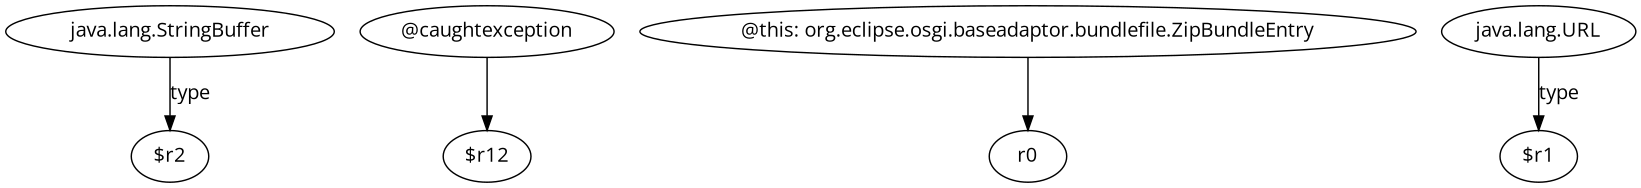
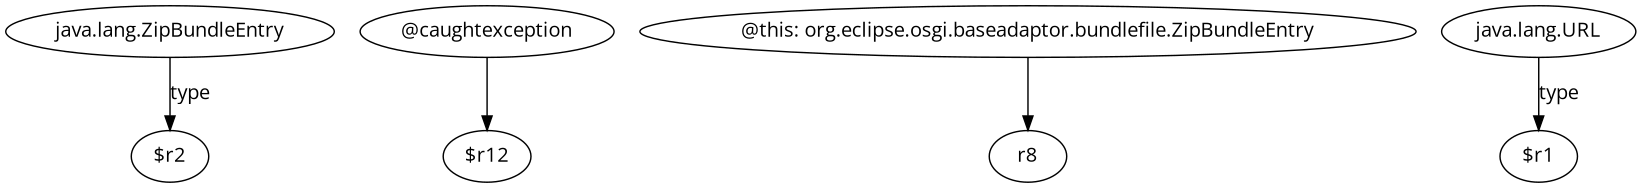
(170, 32) -> (170, 32)
(1028, 156) -> (1028, 156)
